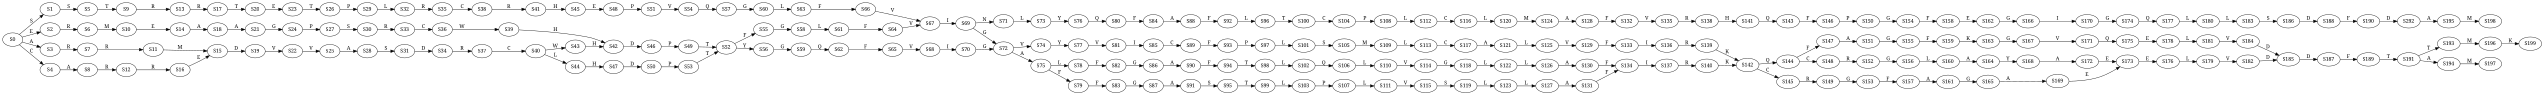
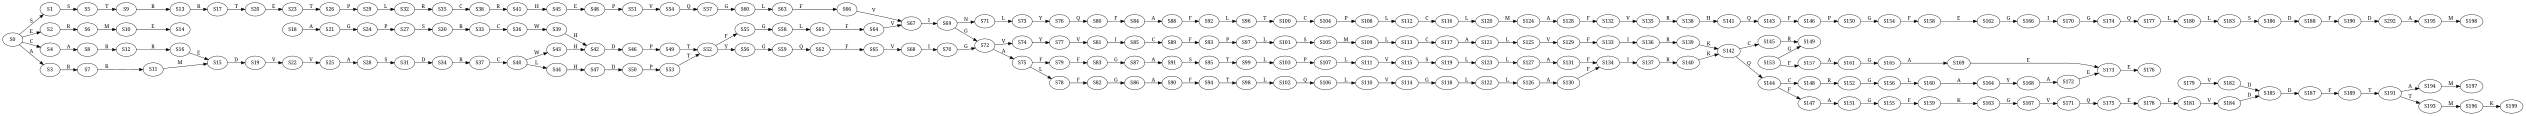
(197, 30) -> none
(2186, 62) -> none
(1846, 82) -> (1788, 53)
